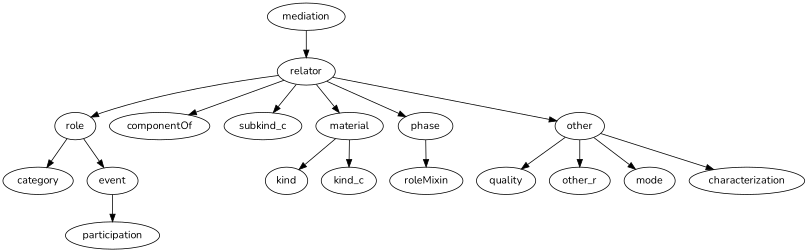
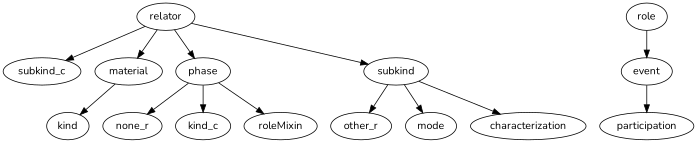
(306, 17) -> none
(187, 91) -> none
none -> (132, 126)
(160, 126) -> none
(580, 126) -> (396, 71)
(349, 150) -> (203, 95)
(38, 181) -> none
(506, 181) -> none
